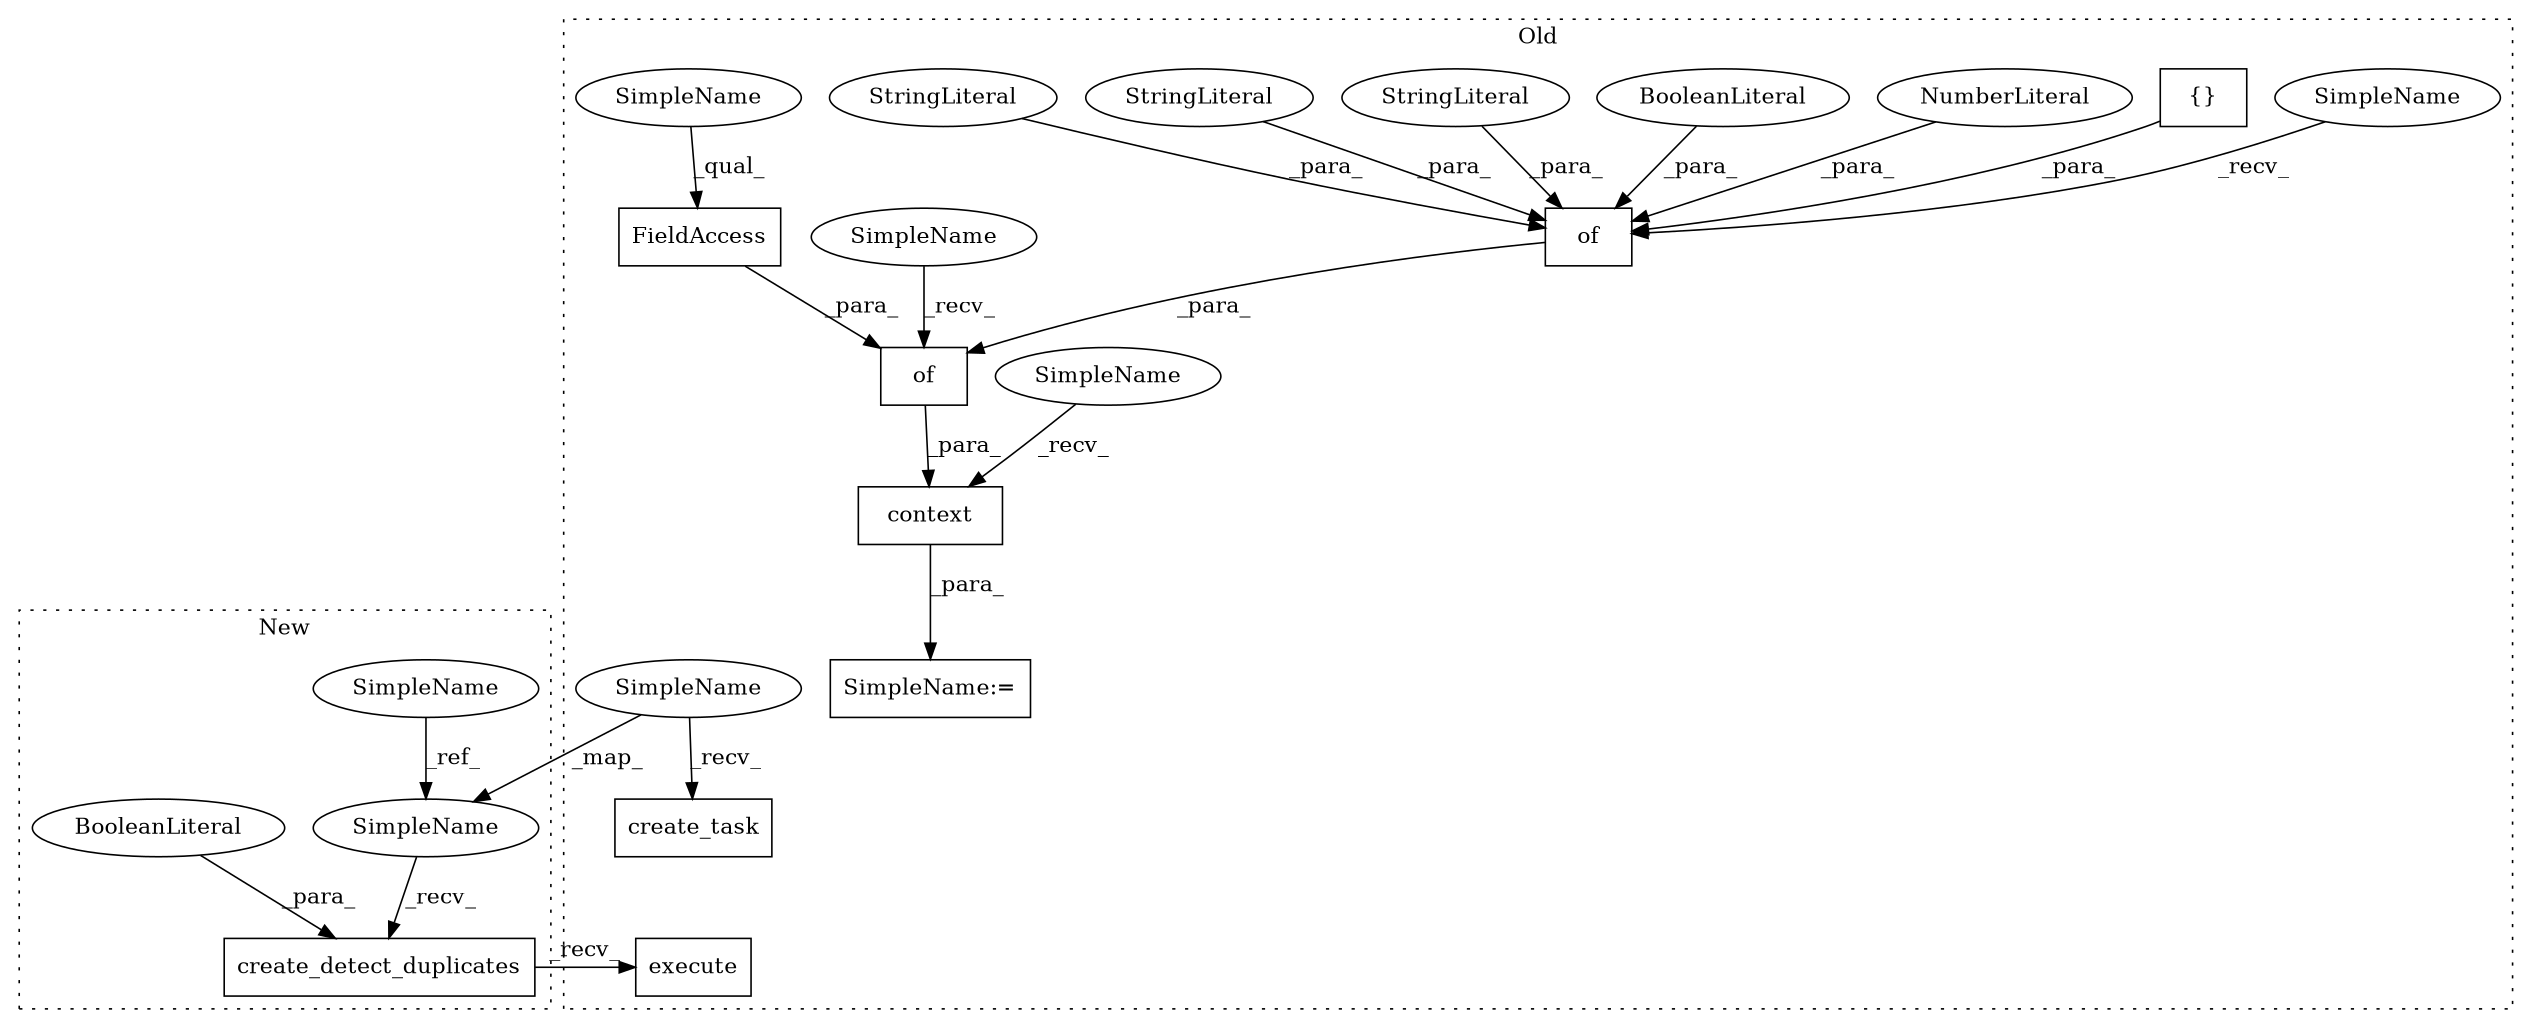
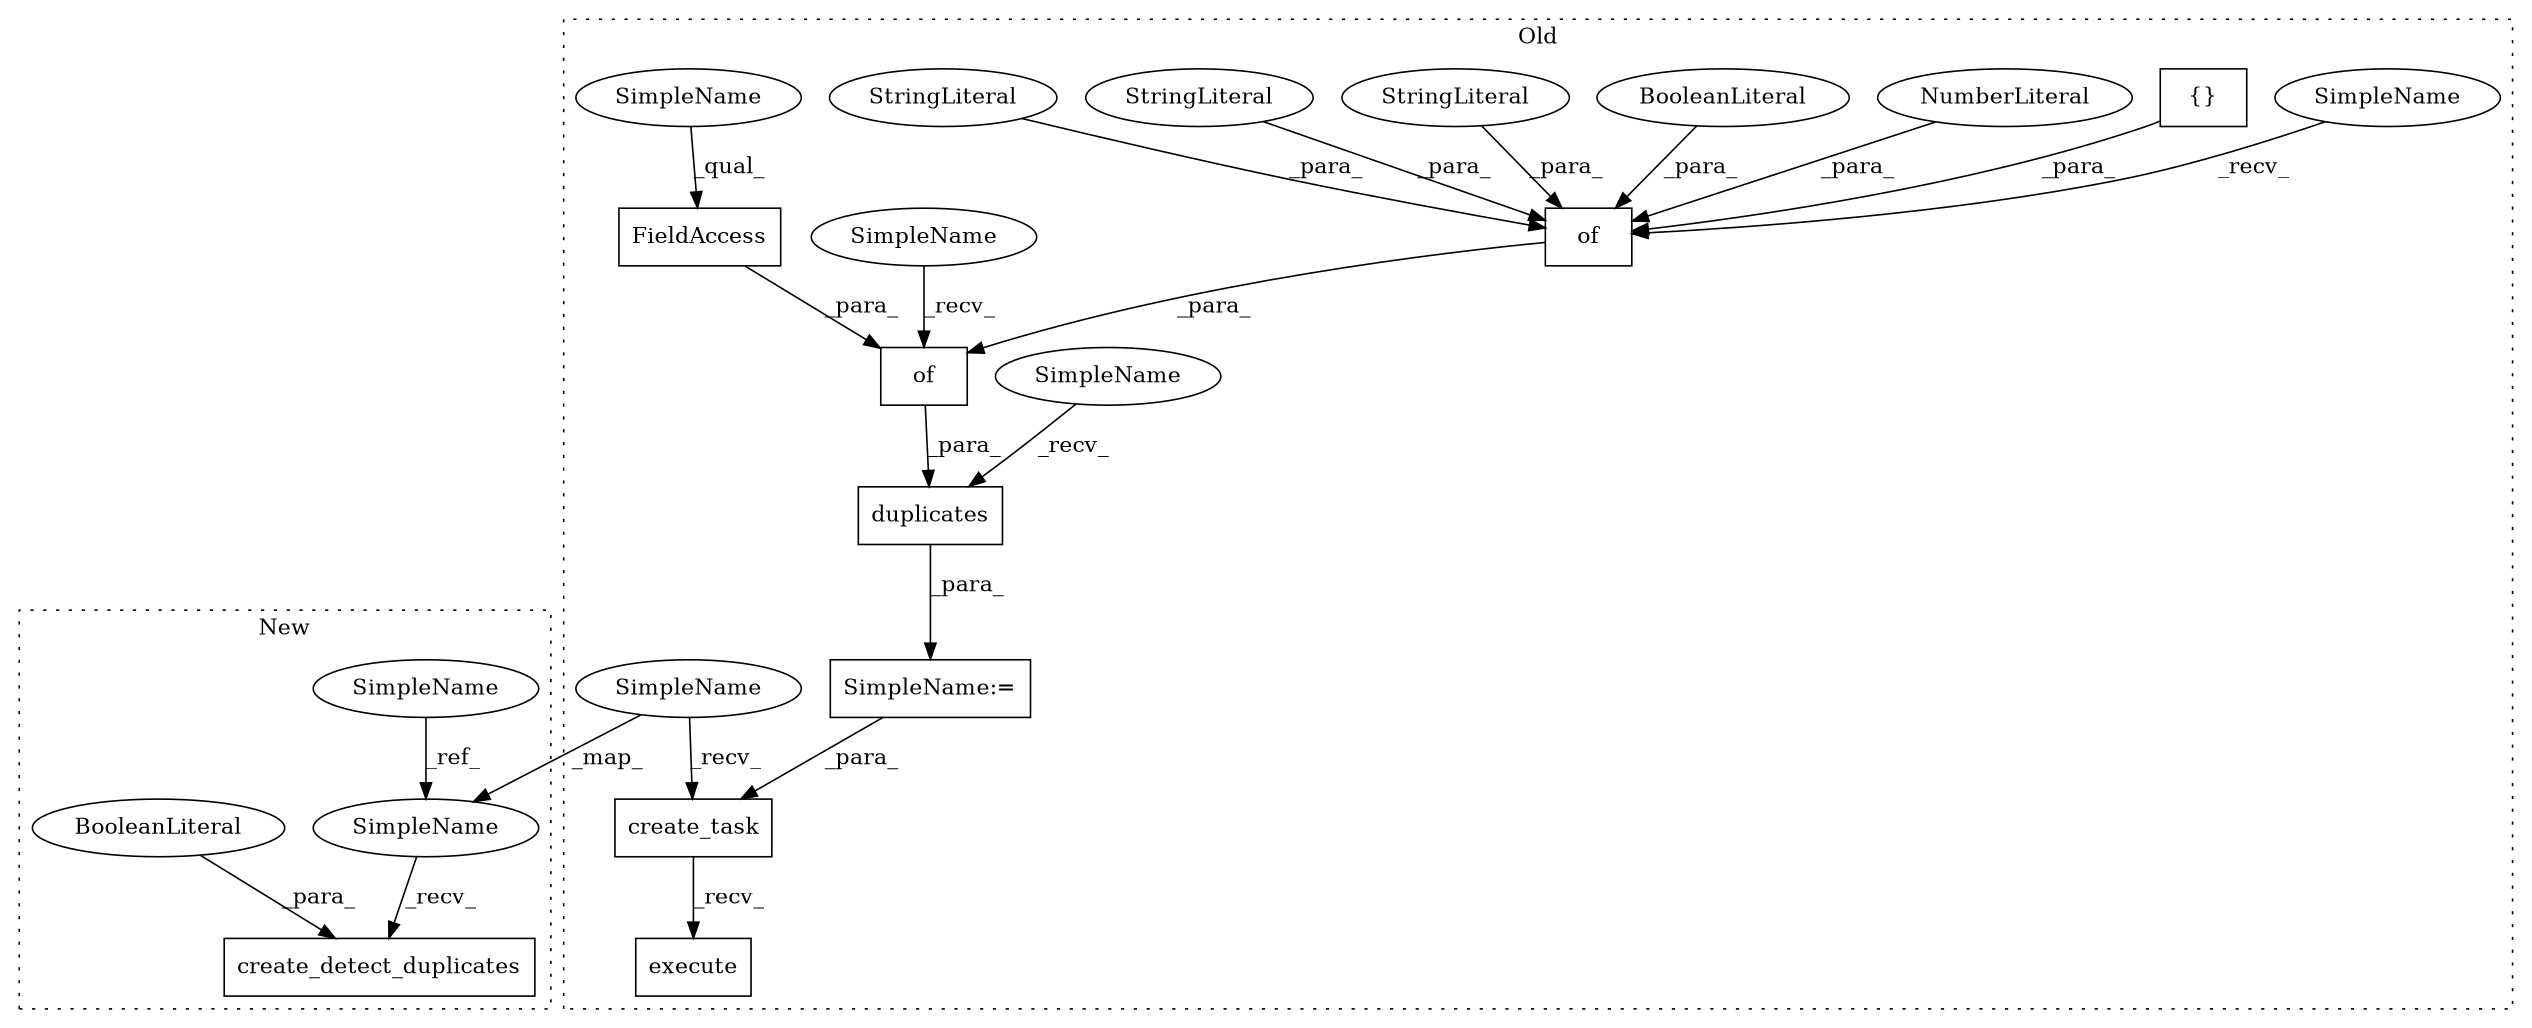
(930, 516) -> (930, 516)
none -> (819, 754)
(577, 967) -> (693, 890)
